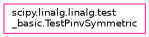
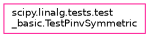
(75, 19) -> (75, 19)
